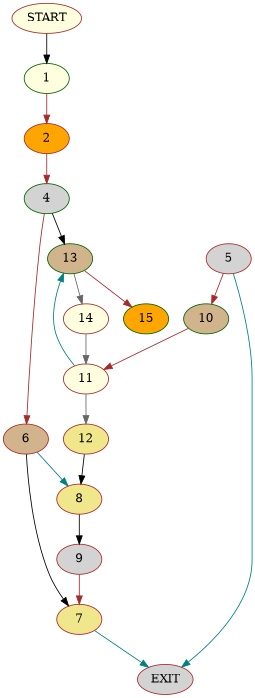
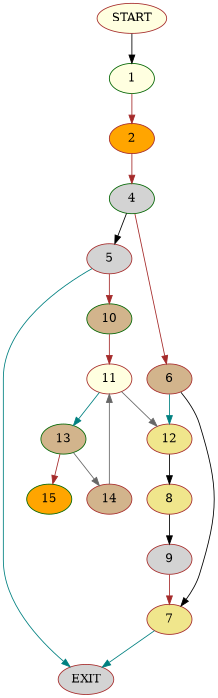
(57, 225) -> (122, 225)
(86, 319) -> (109, 499)
(50, 466) -> (169, 405)
